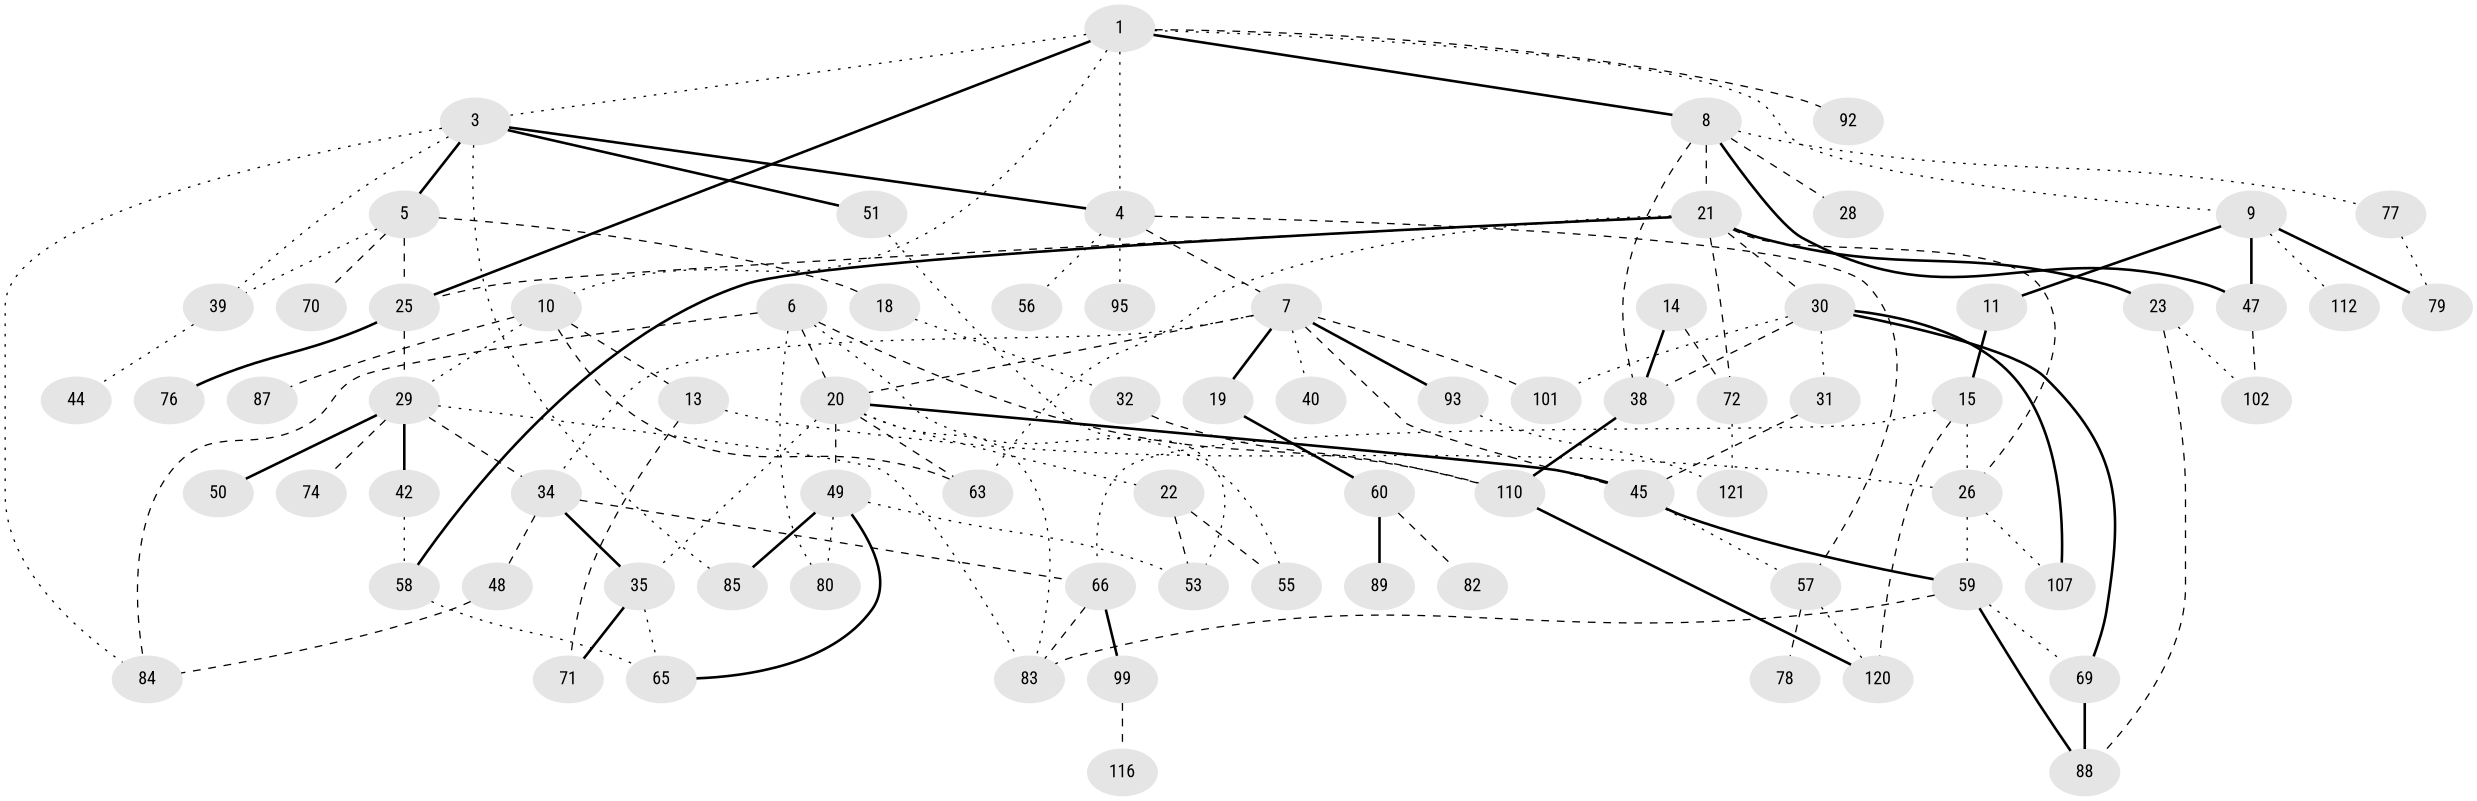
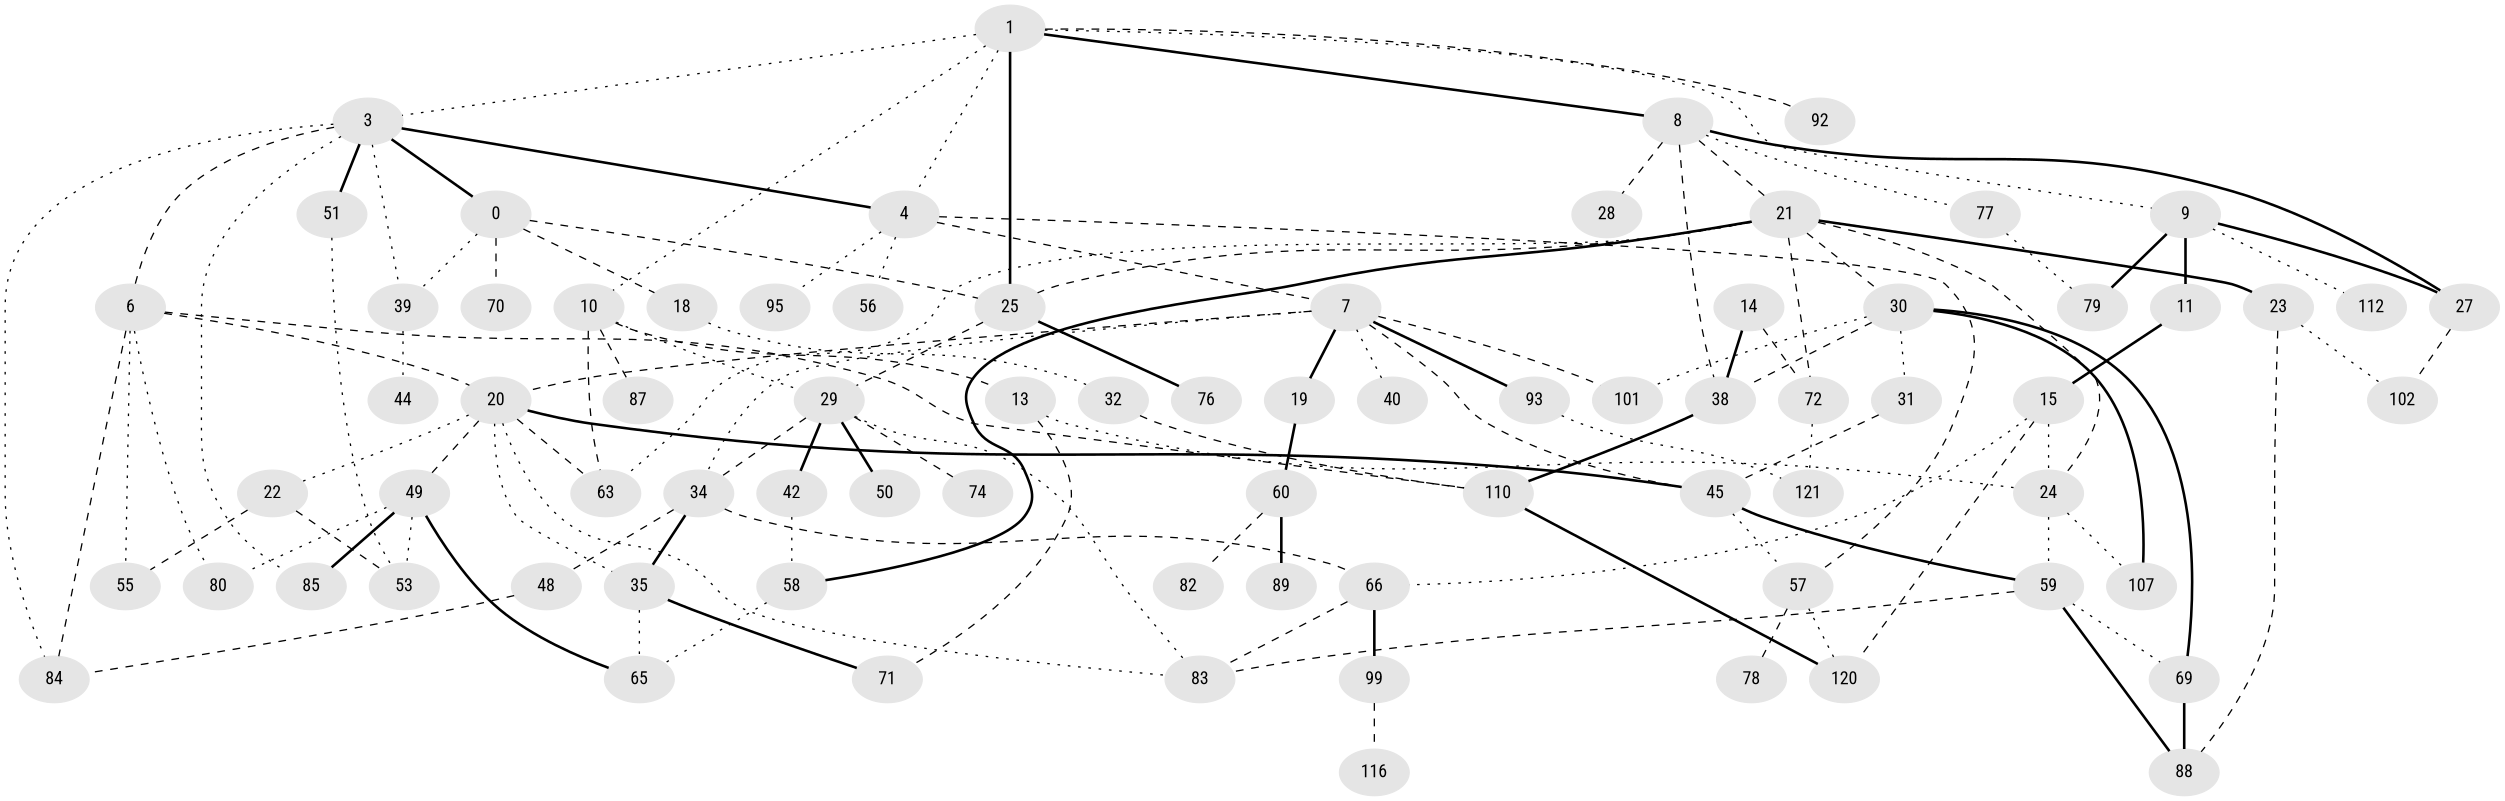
none -> (207, 173)
(404, 214) -> (496, 214)
(2251, 307) -> (2464, 307)
(1967, 493) -> (2049, 493)
